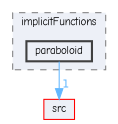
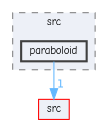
(59, 23) -> (54, 23)
